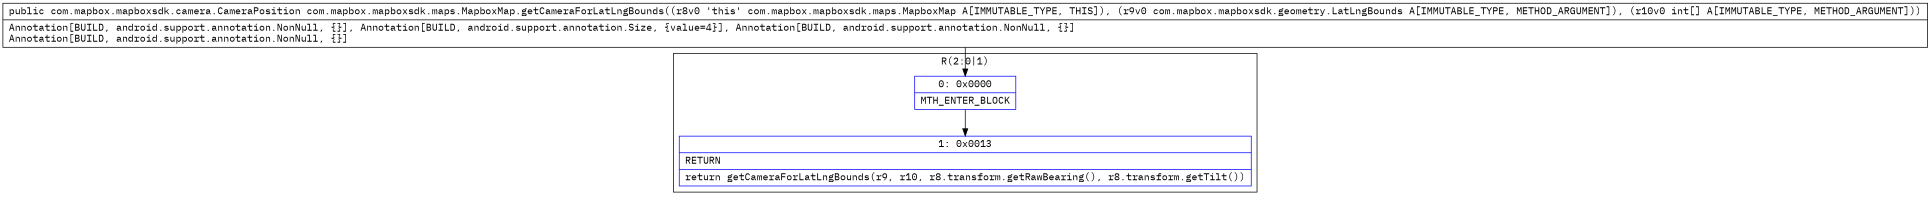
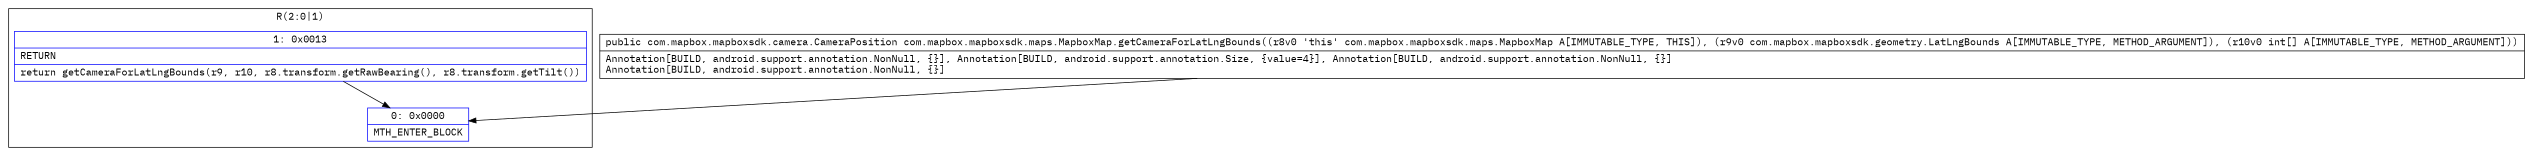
(965, 119) -> (363, 93)
